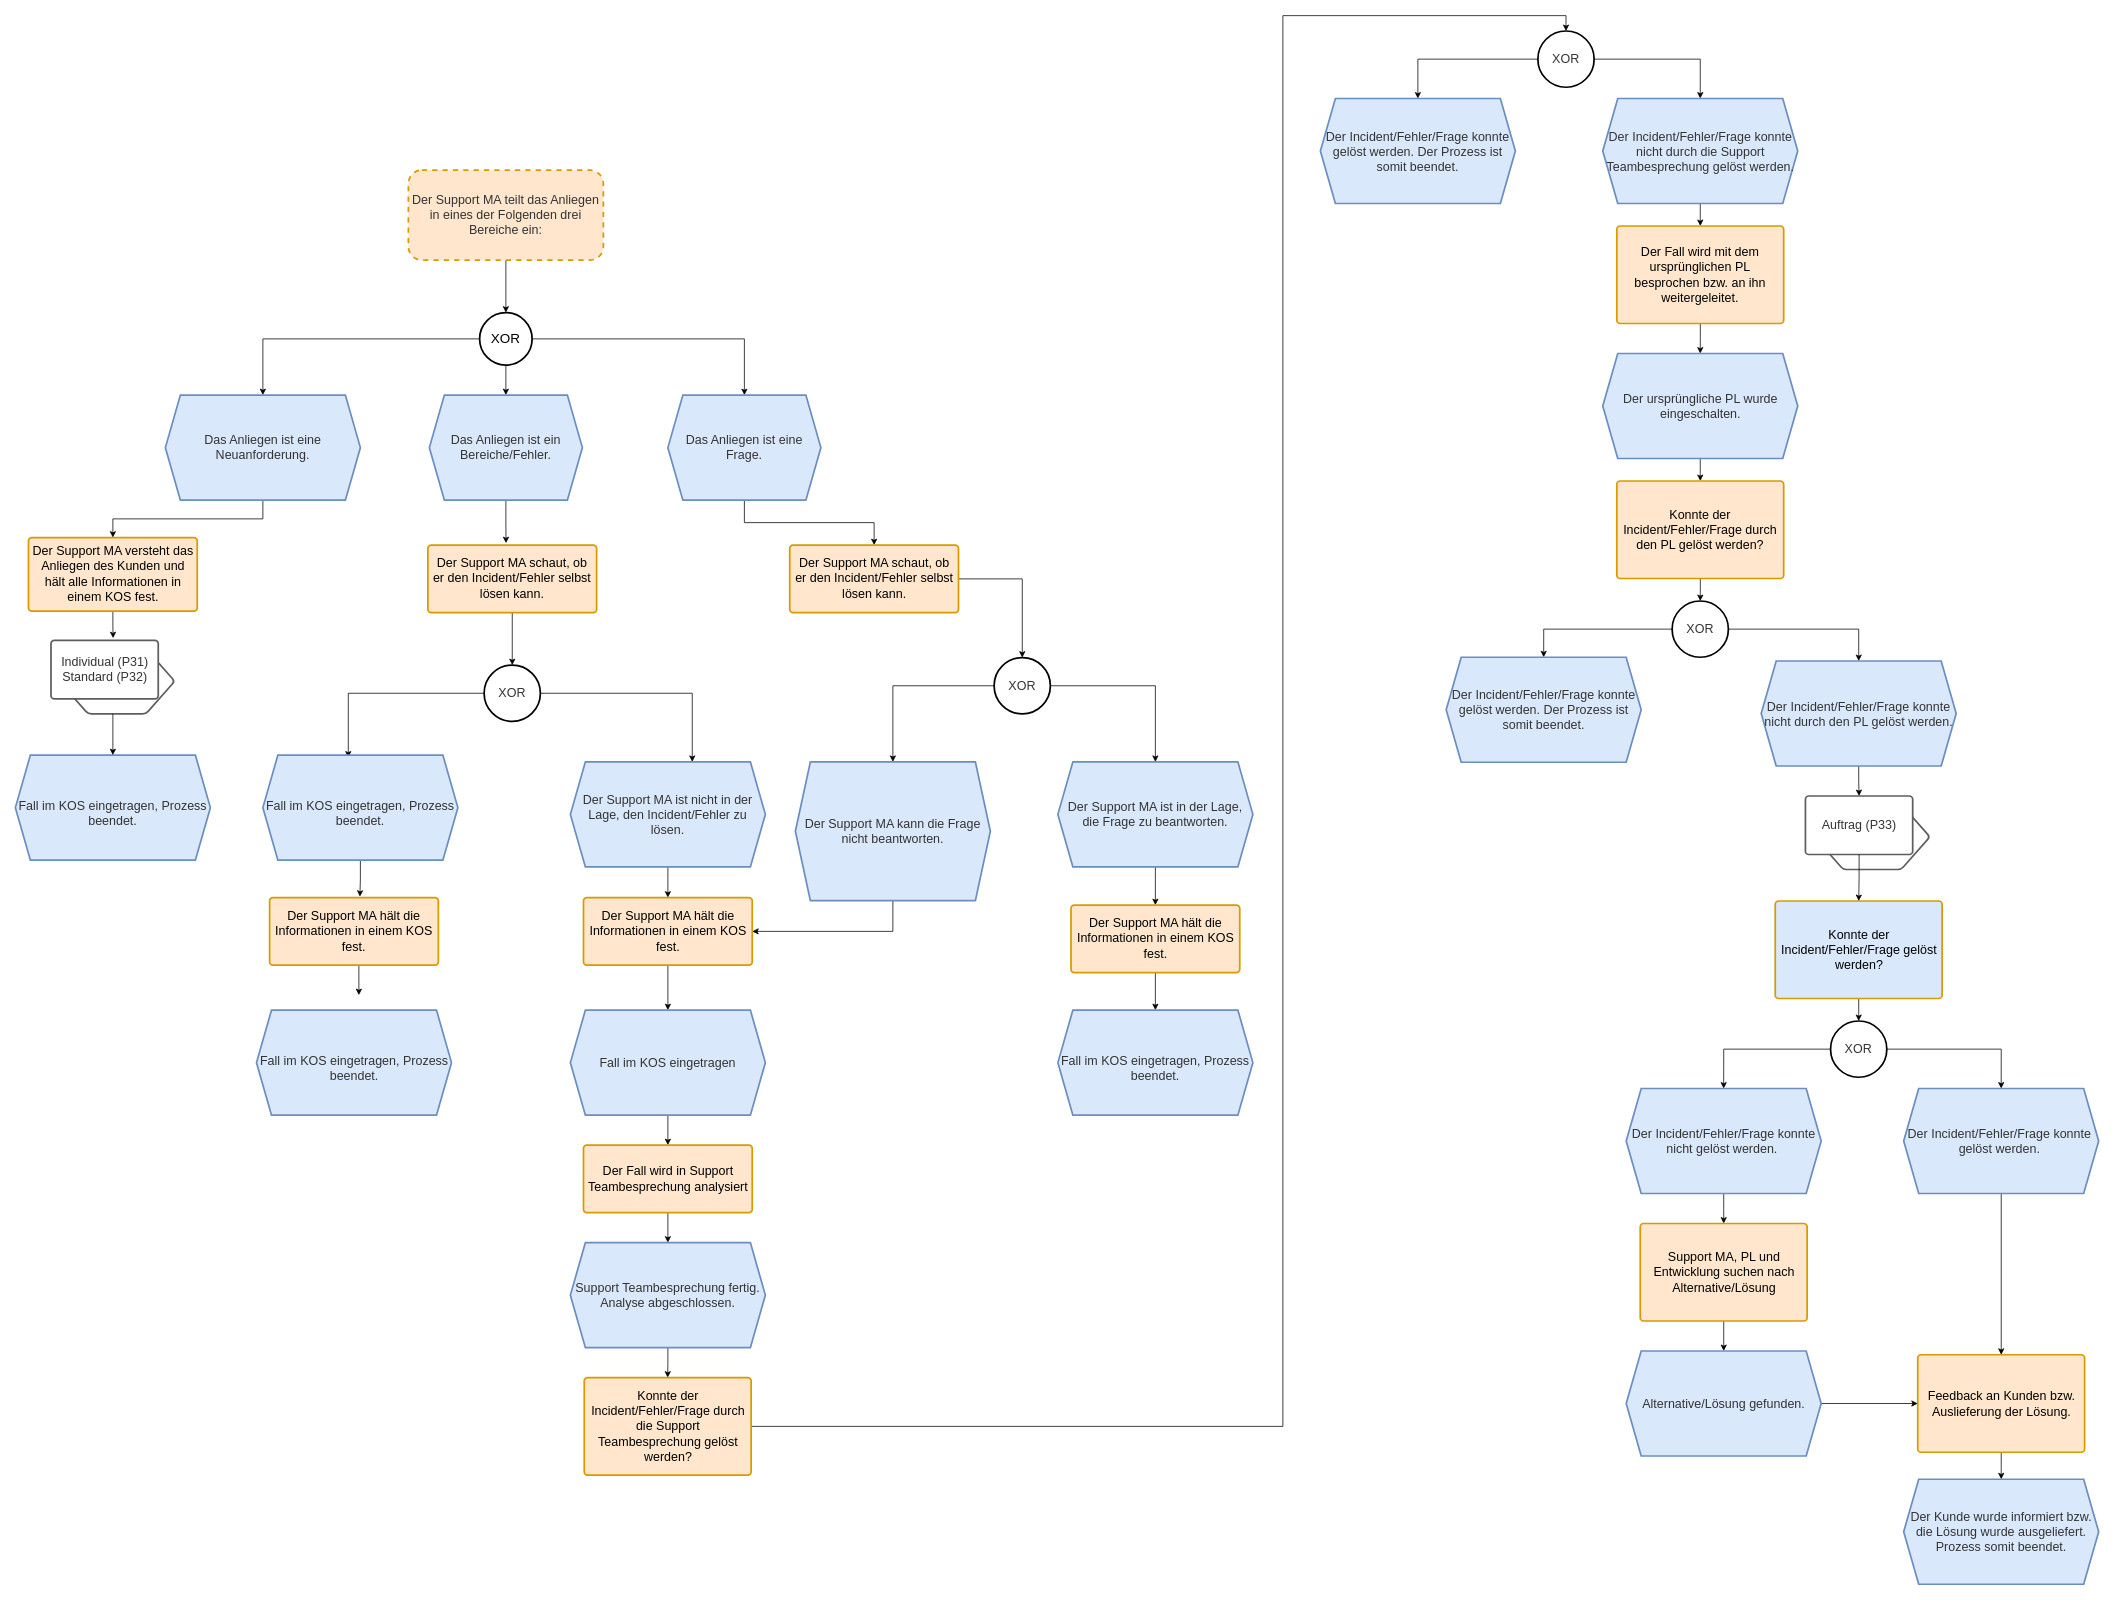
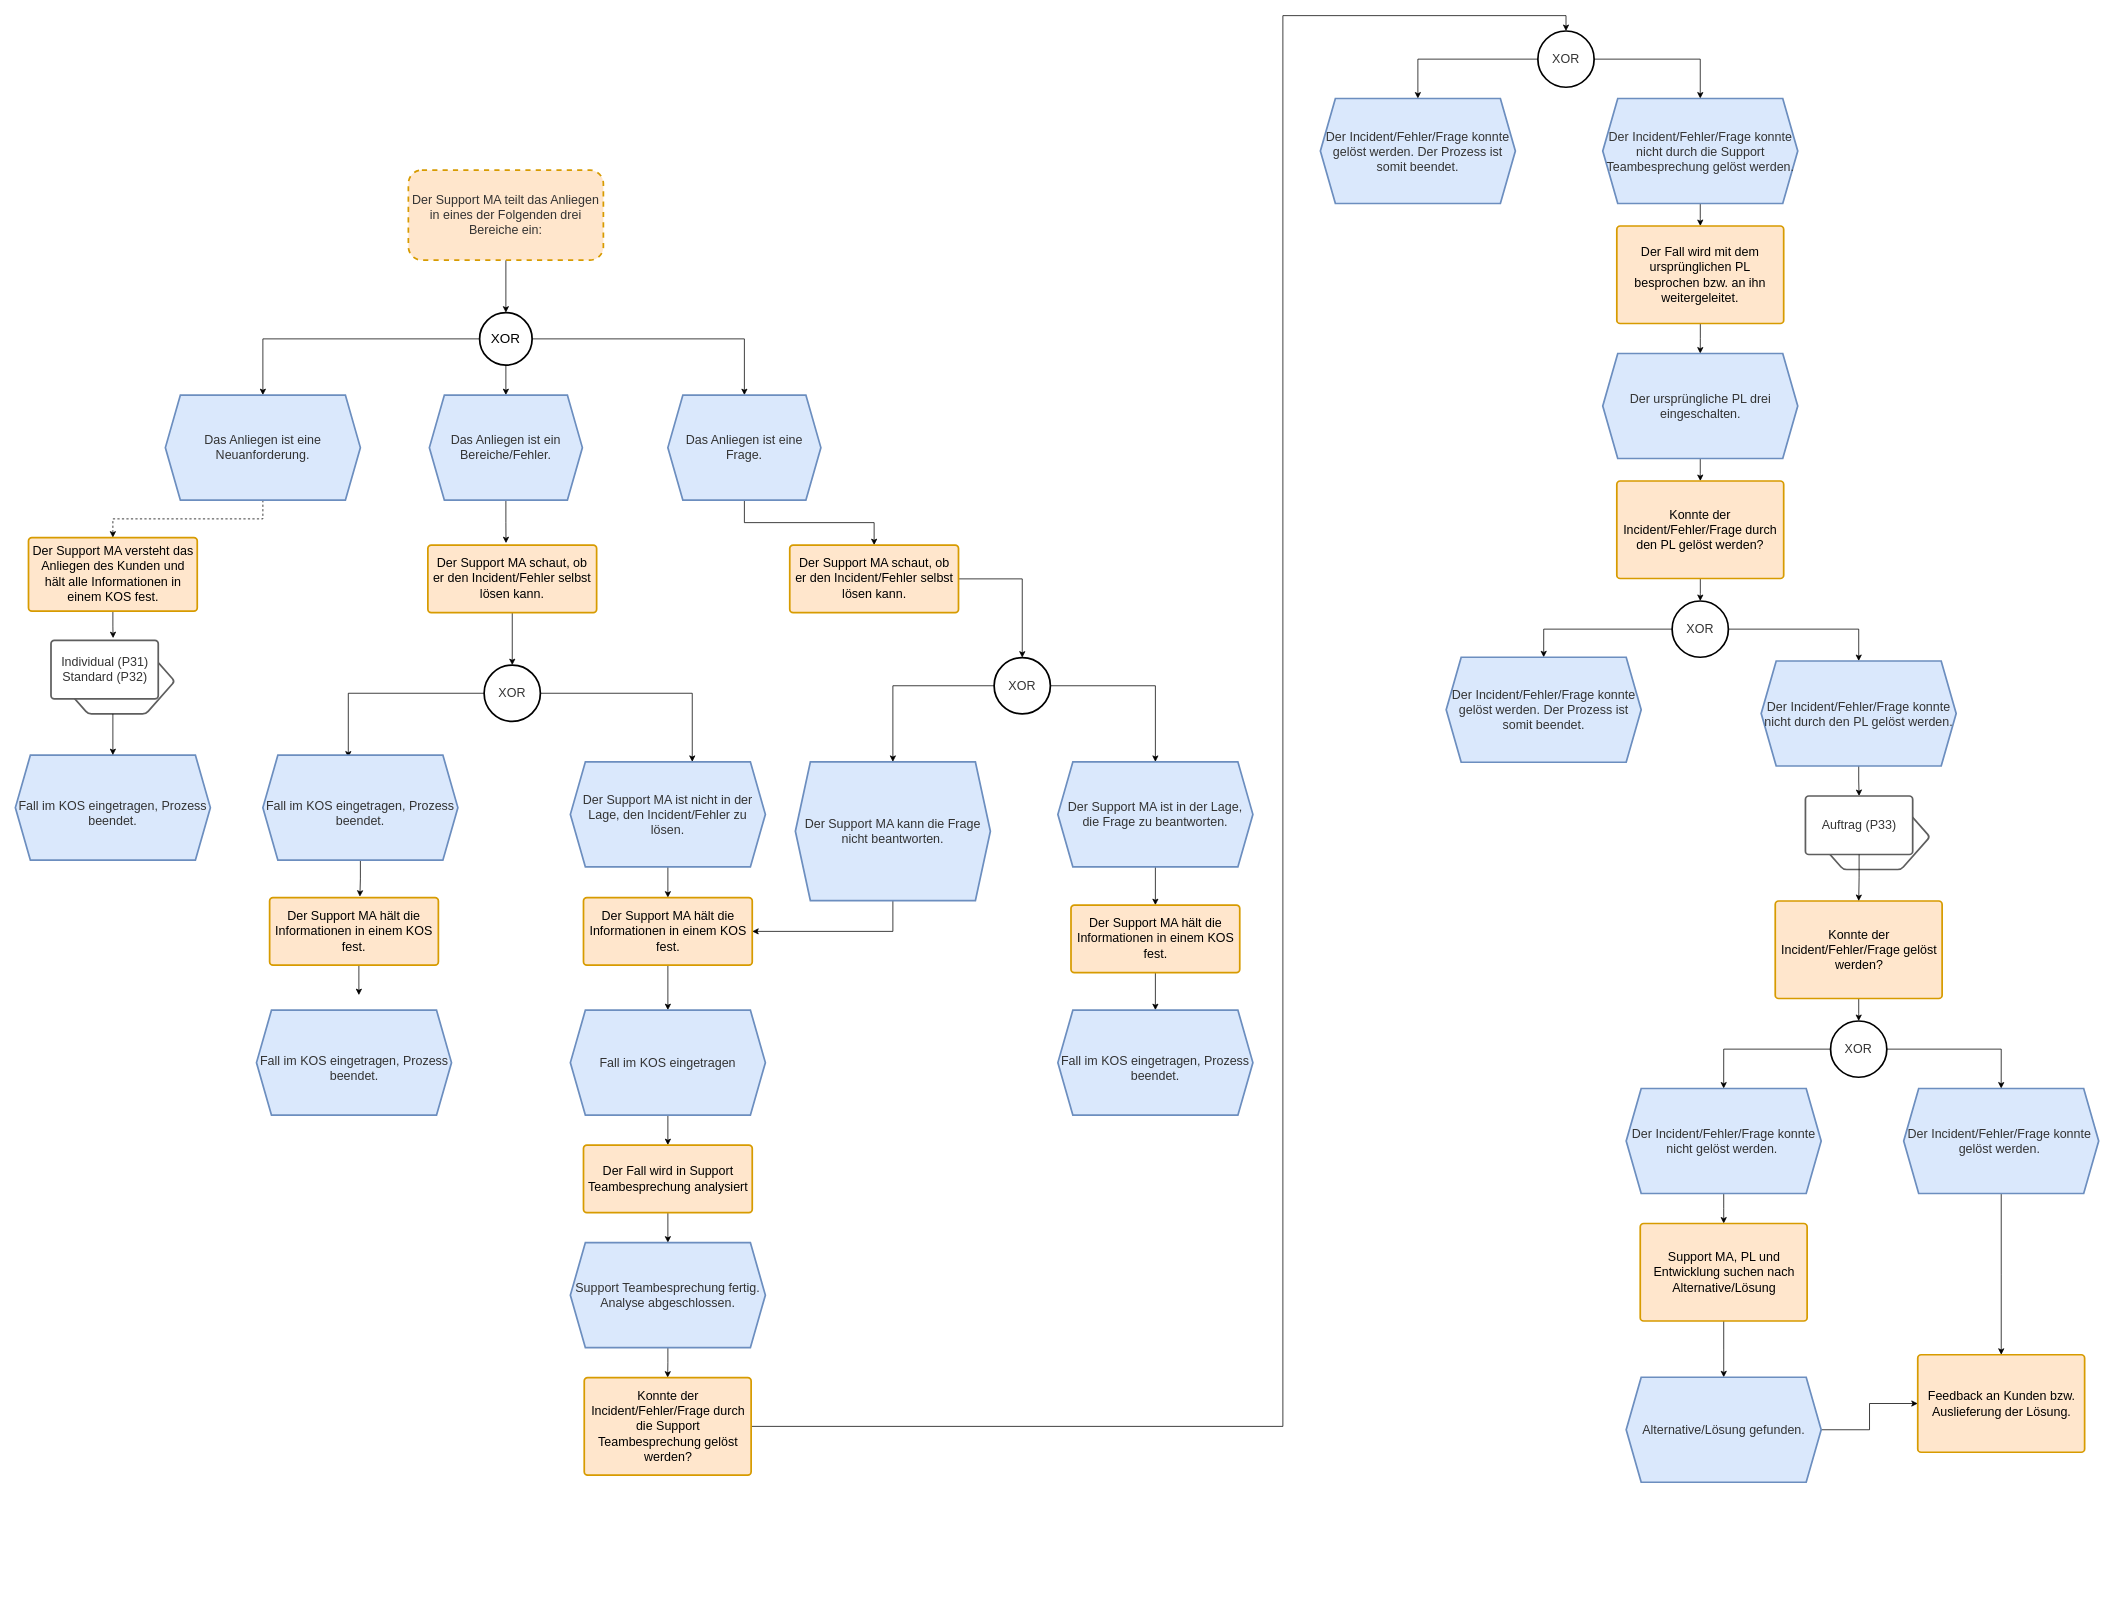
(1701, 406) -> (1701, 406)
(192, 519) -> (192, 519)
(1859, 950) -> (1859, 950)
(1724, 1403) -> (1724, 1430)
(2001, 1463) -> none
(2001, 1532) -> none
